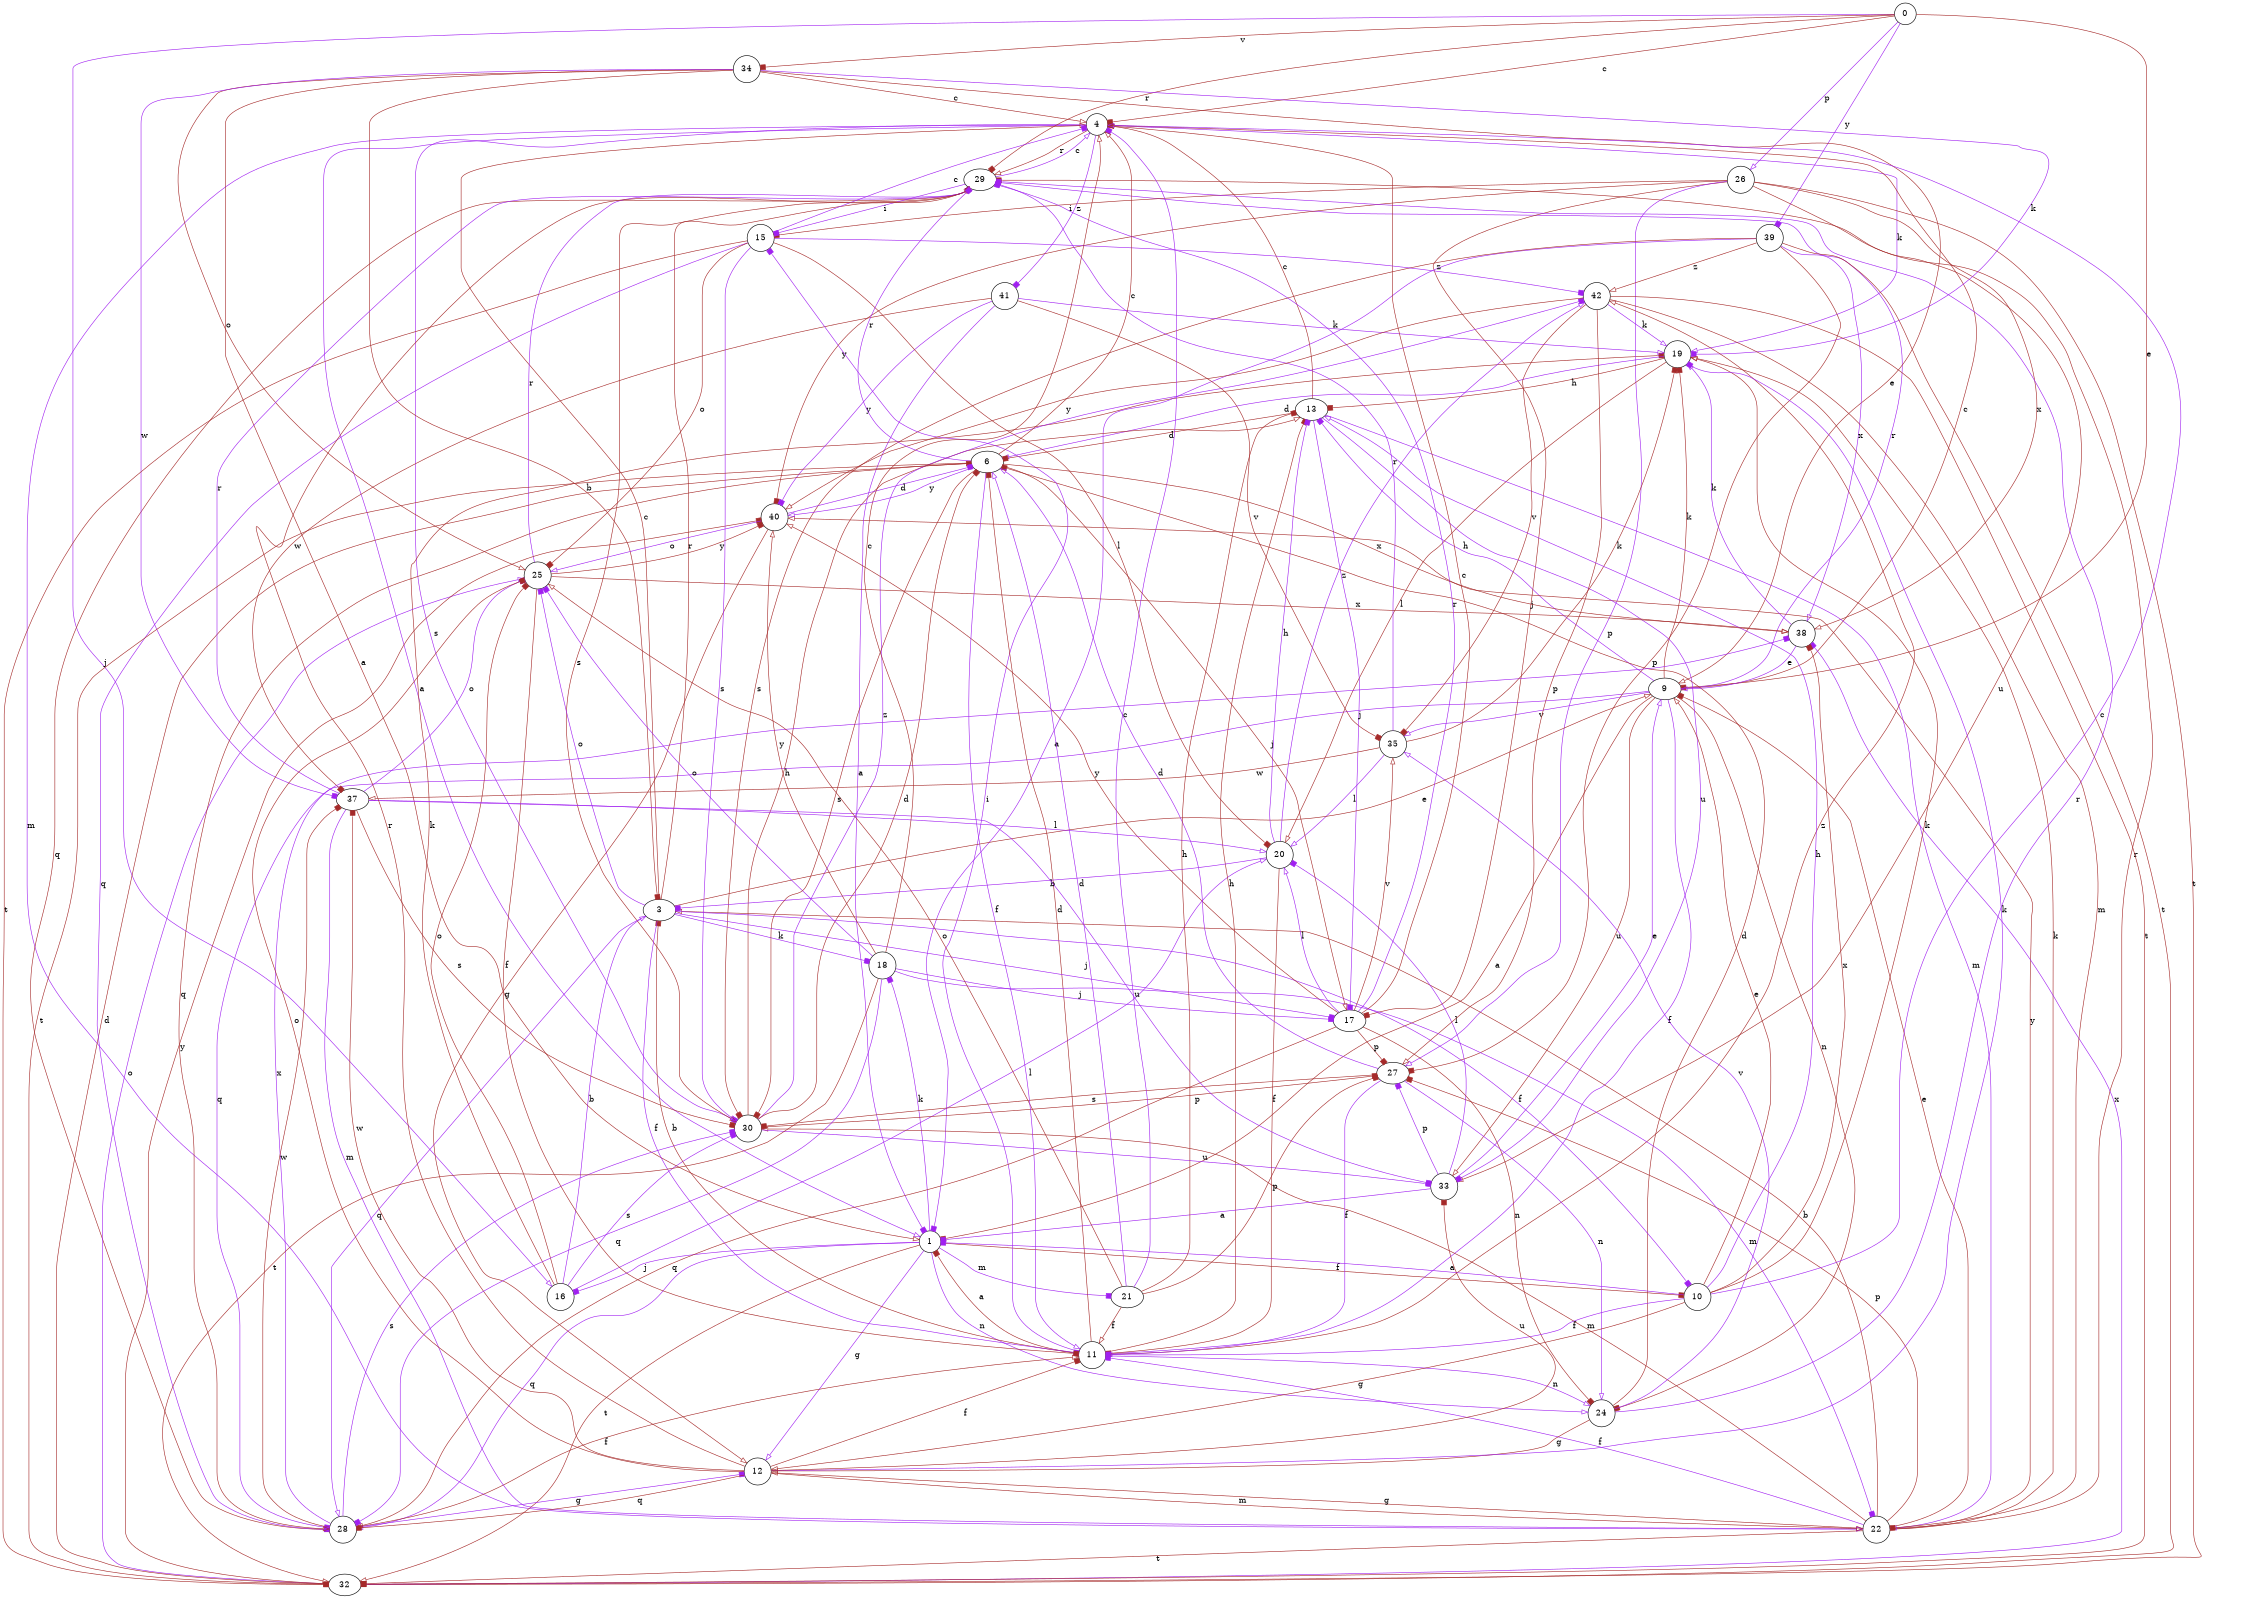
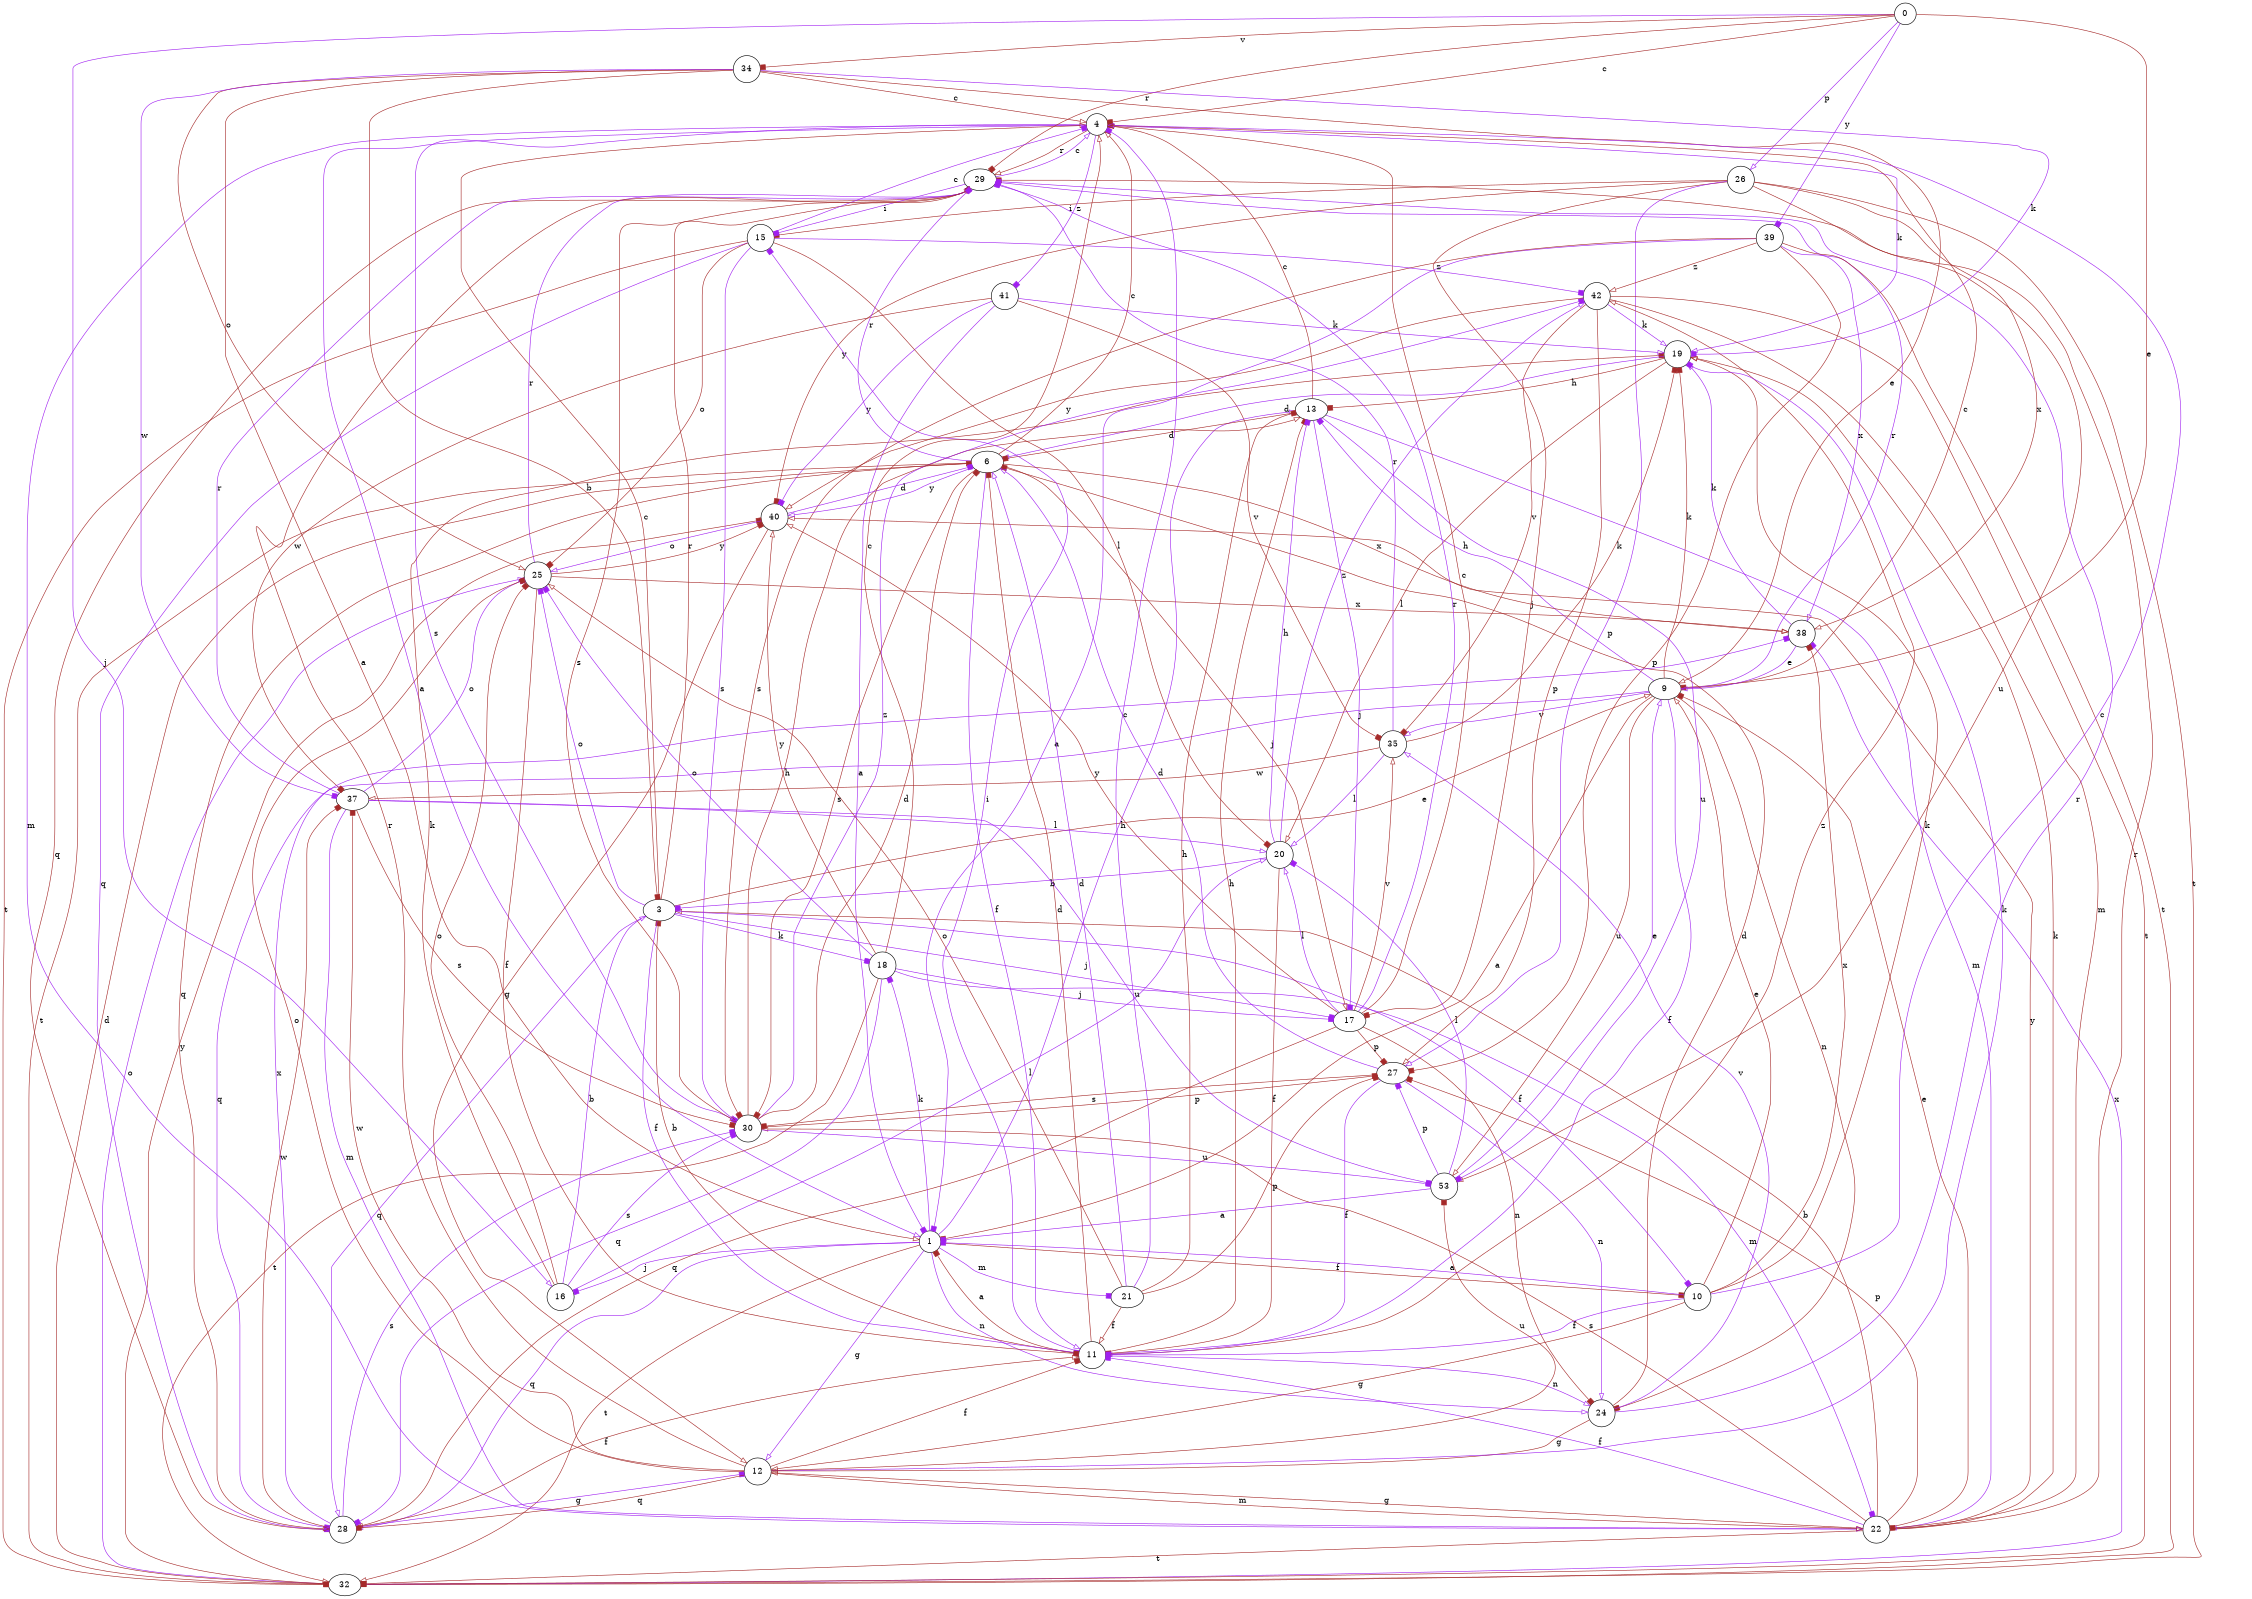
(1813, 721) -> (1128, 805)
(1444, 1187) -> (1444, 1187)
(1591, 1326) -> (1591, 1326)
